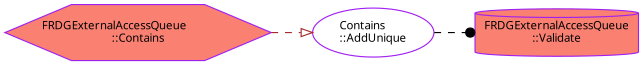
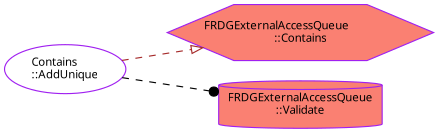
(286, 33) -> (157, 55)
